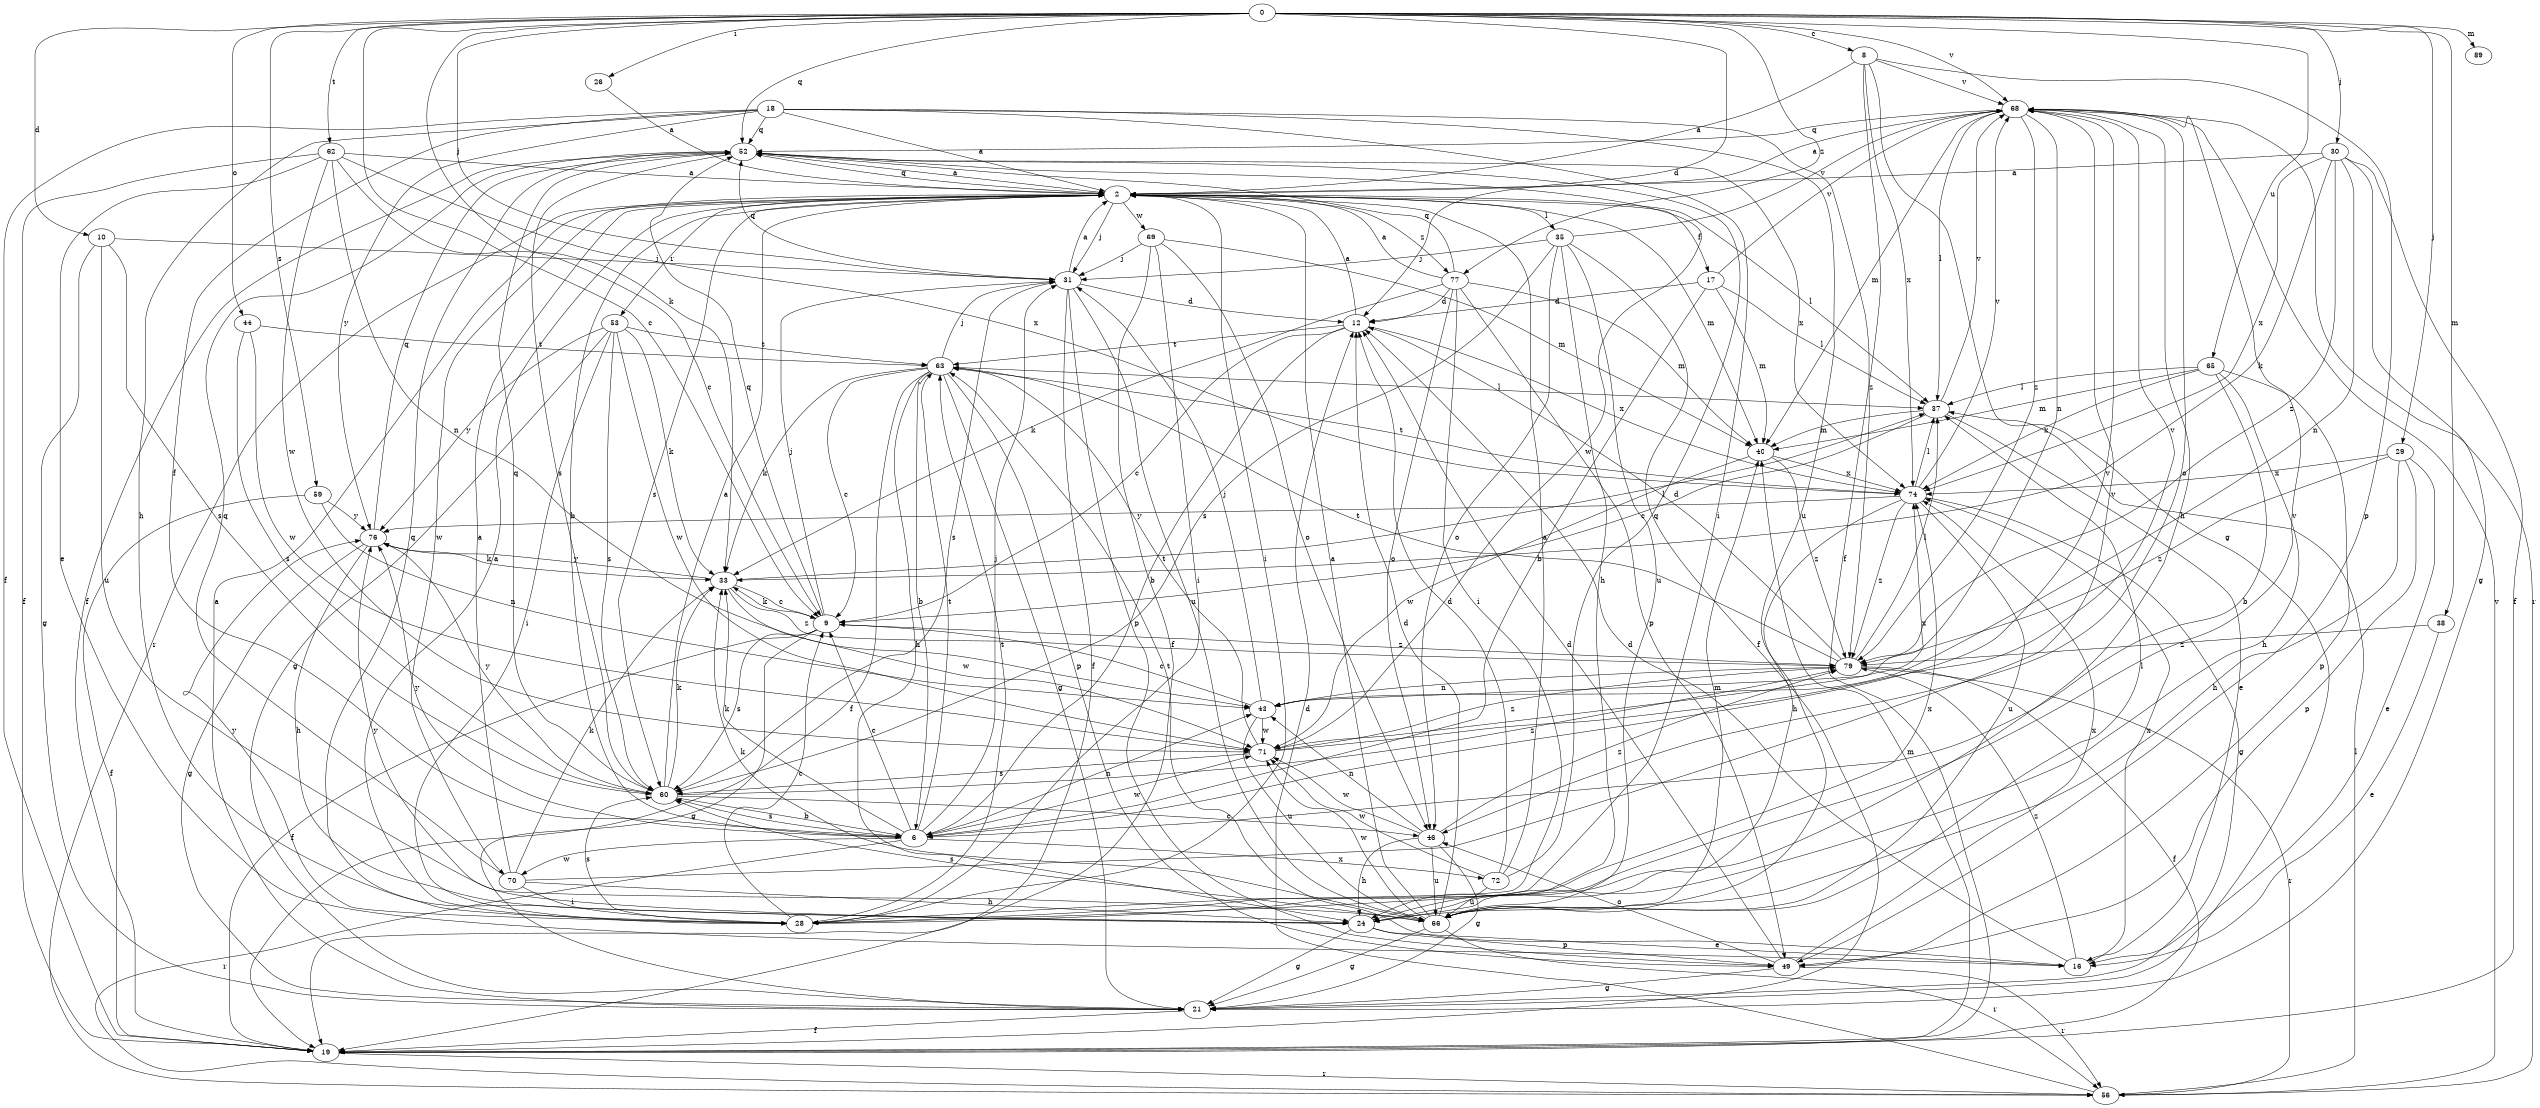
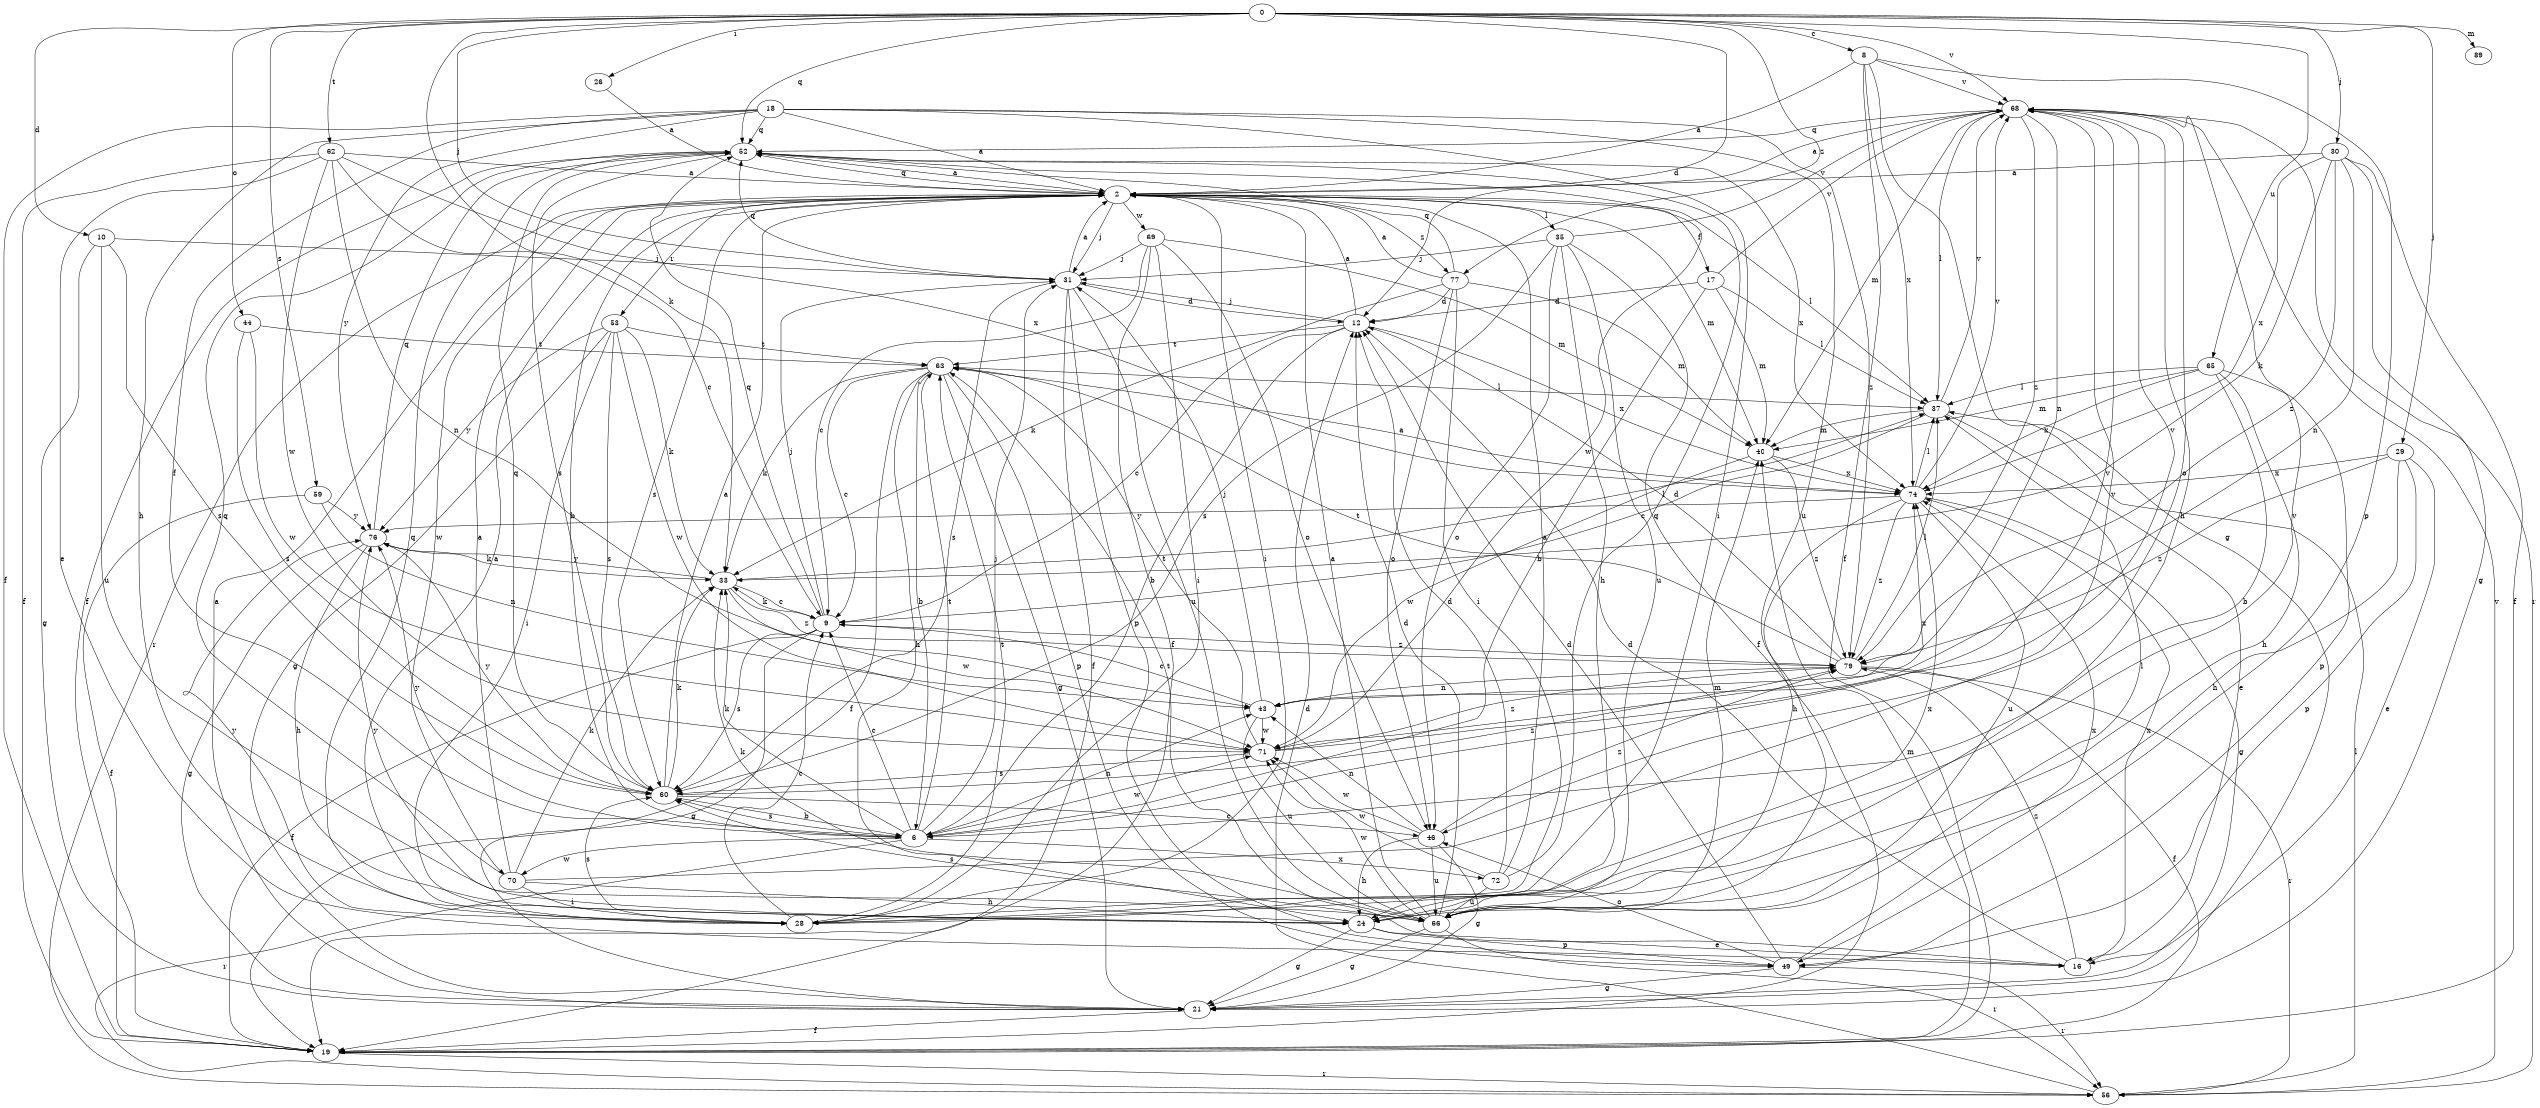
(410, 29) -> (896, 346)
(979, 297) -> (1208, 301)
(1402, 431) -> (1402, 431)
(1641, 611) -> none
(2441, 624) -> none
